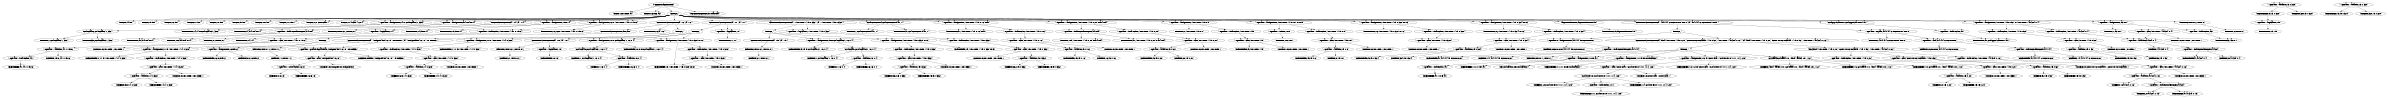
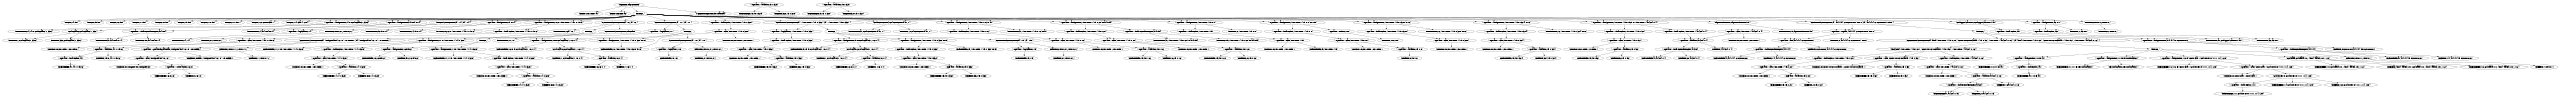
(2268, 18) -> (1019, 44)
(562, 32) -> (455, 32)
(693, 45) -> (722, 19)
(1306, 58) -> none
none -> (2544, 67)
